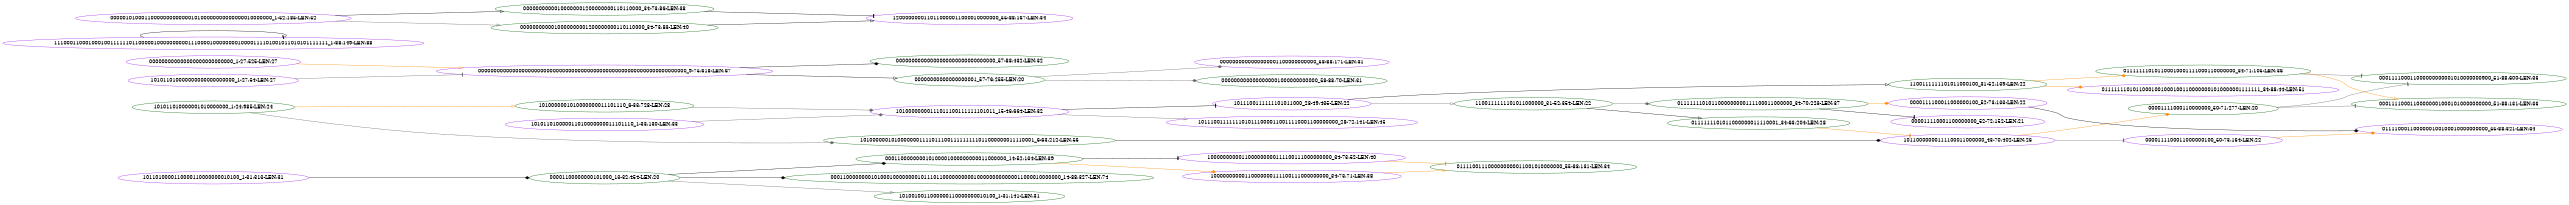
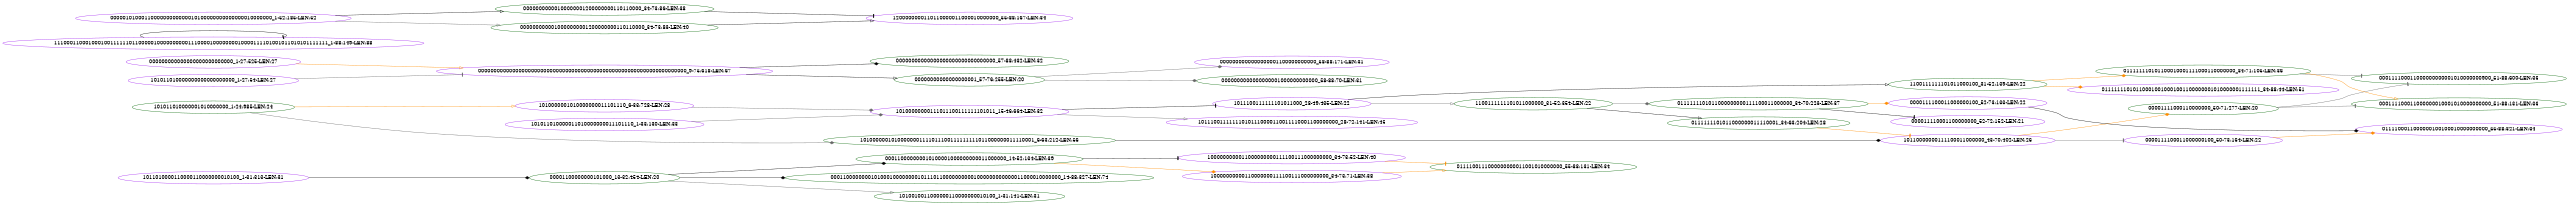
(605, 106) -> (605, 106)
